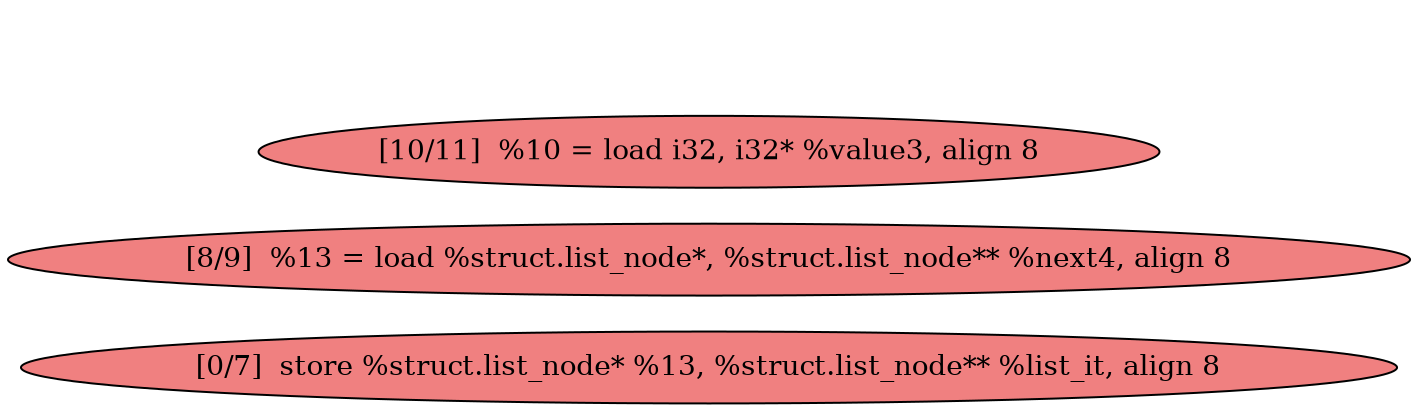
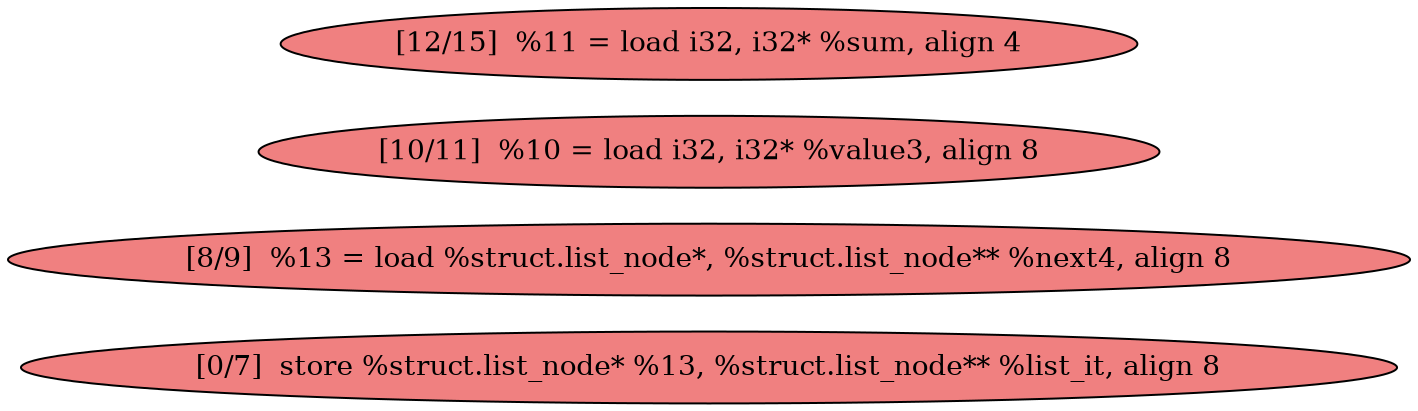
none -> (709, 44)
